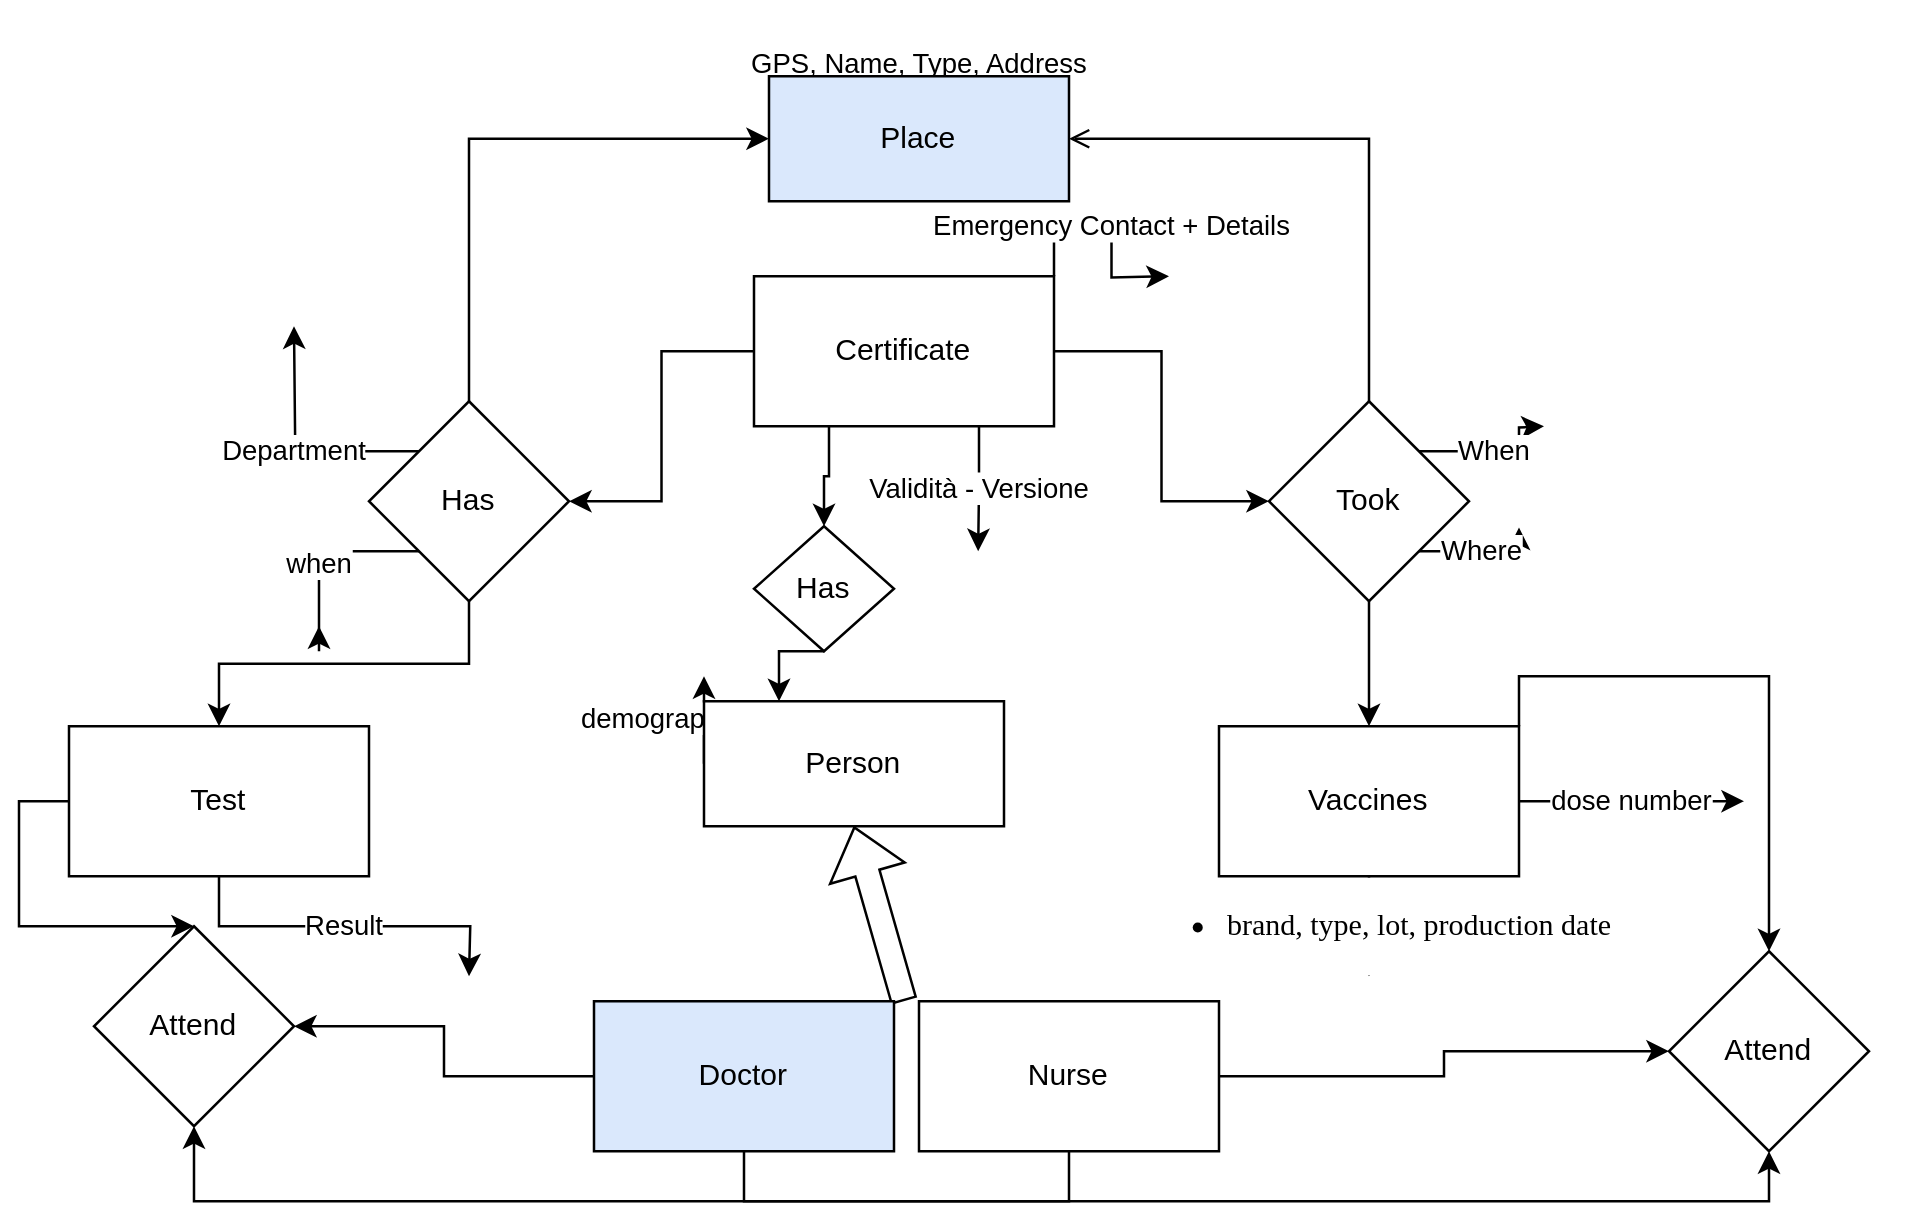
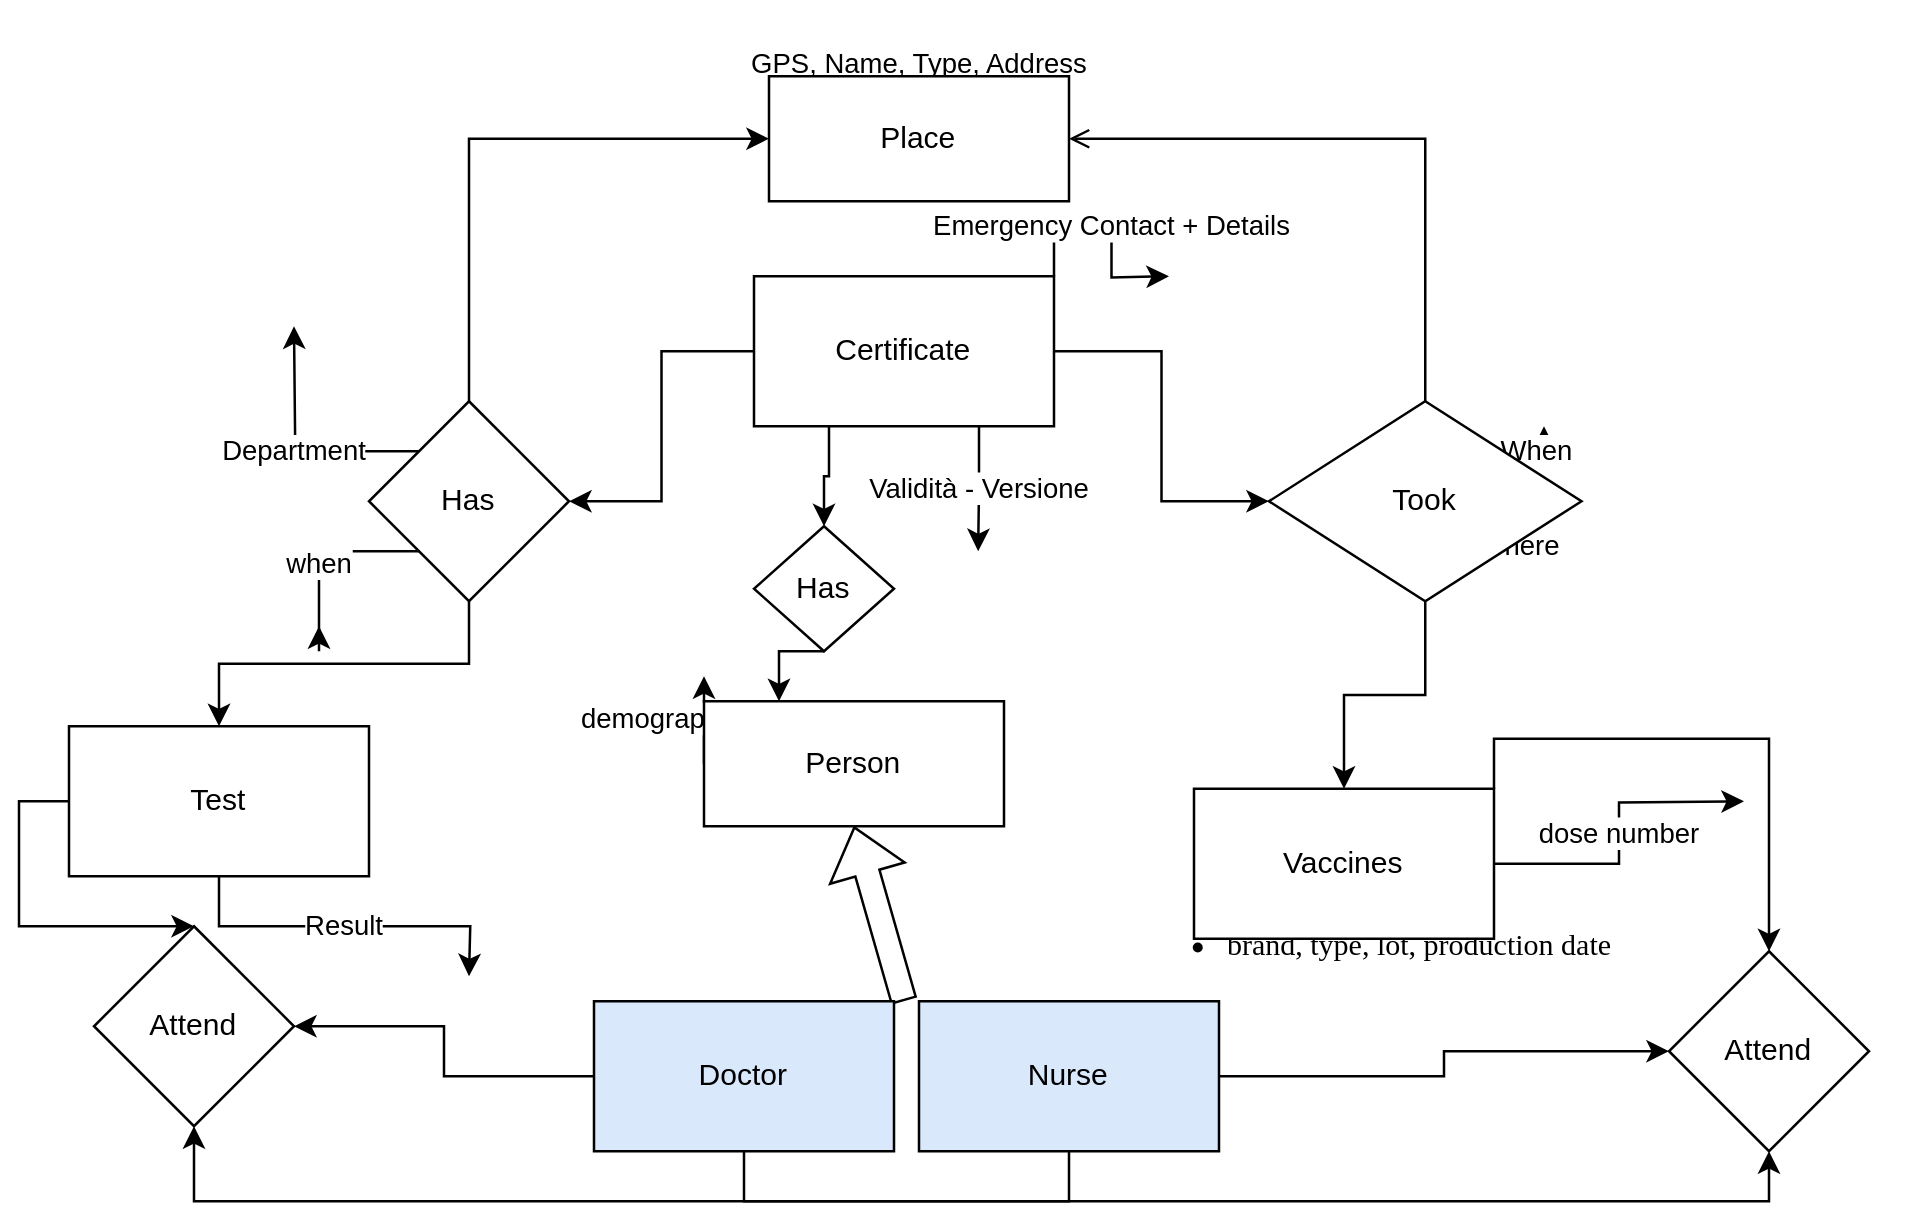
(919, 139) -> (919, 139)
(1369, 501) -> (1425, 501)
(1369, 801) -> (1344, 864)
(1069, 1076) -> (1069, 1076)
